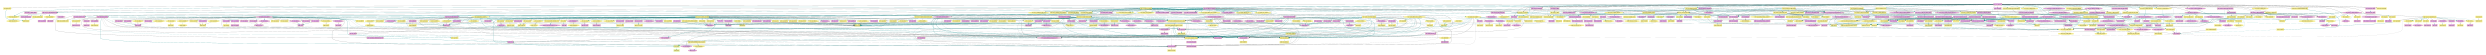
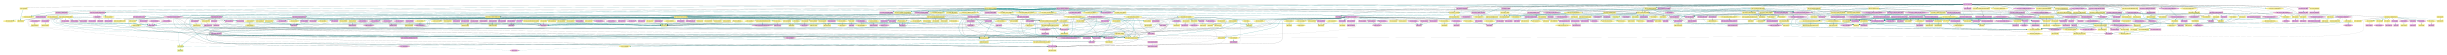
none -> (2314, 13)
